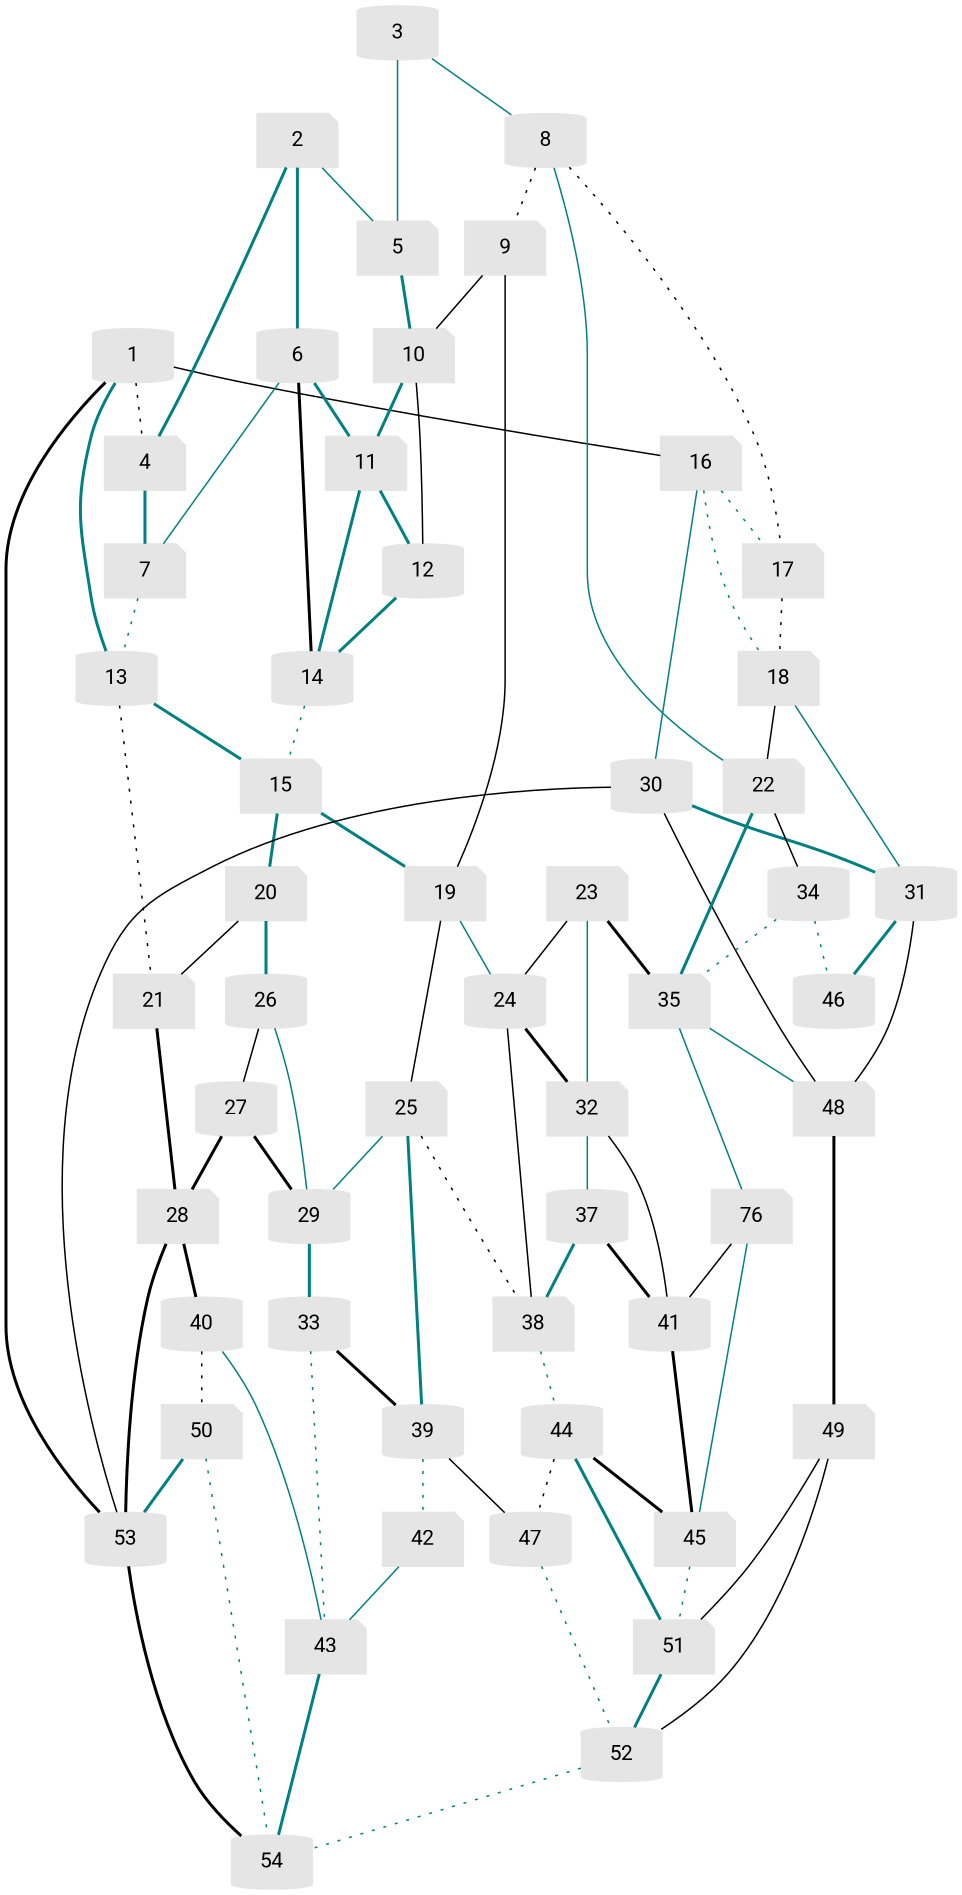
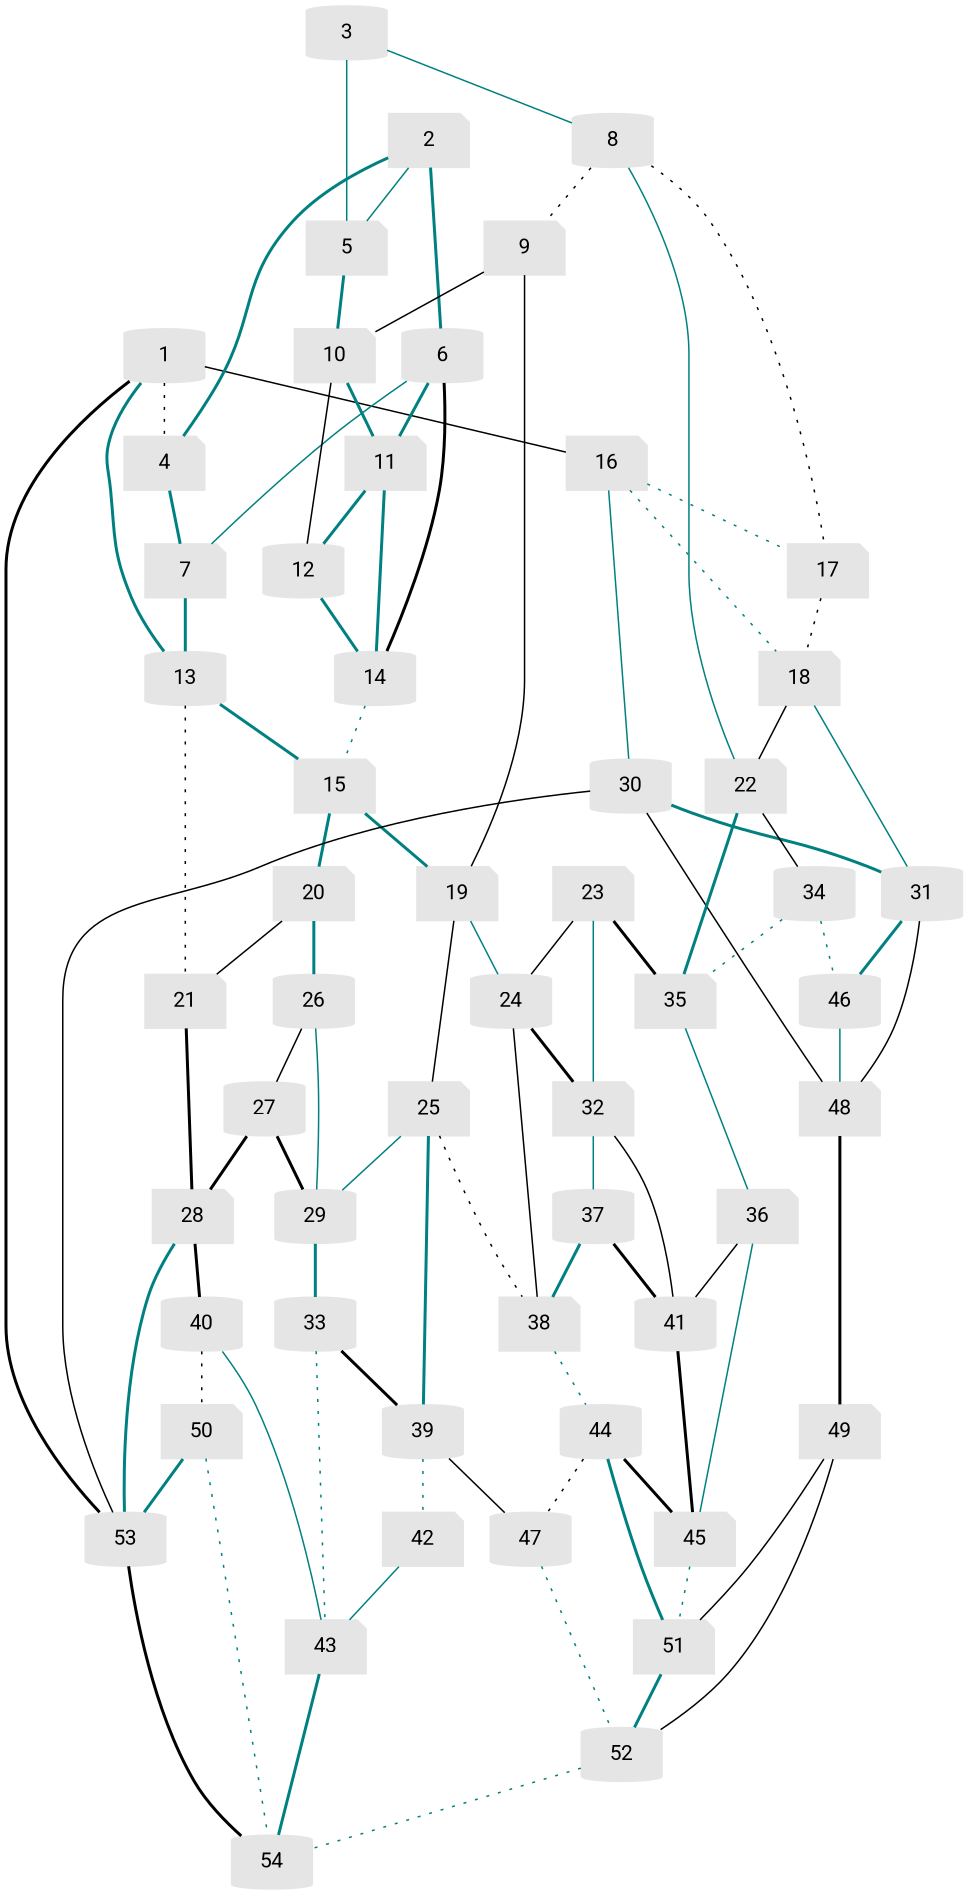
(131, 625) -> (185, 625)
(752, 1055) -> (840, 1055)
(752, 1216) -> (758, 1216)
(135, 1376) -> (132, 1374)
